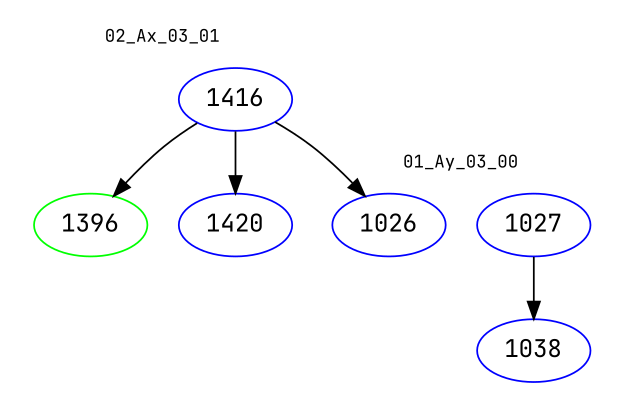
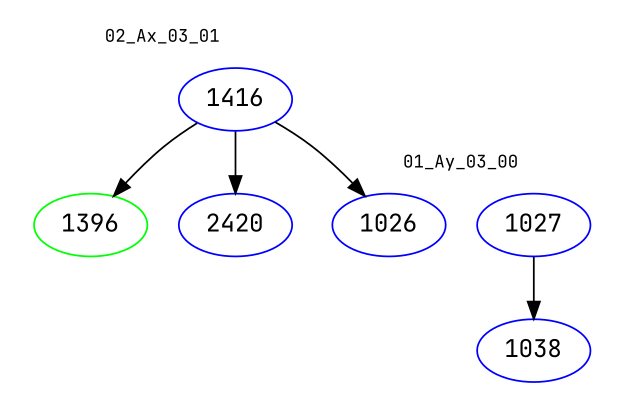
(236, 225) -> (236, 225)
